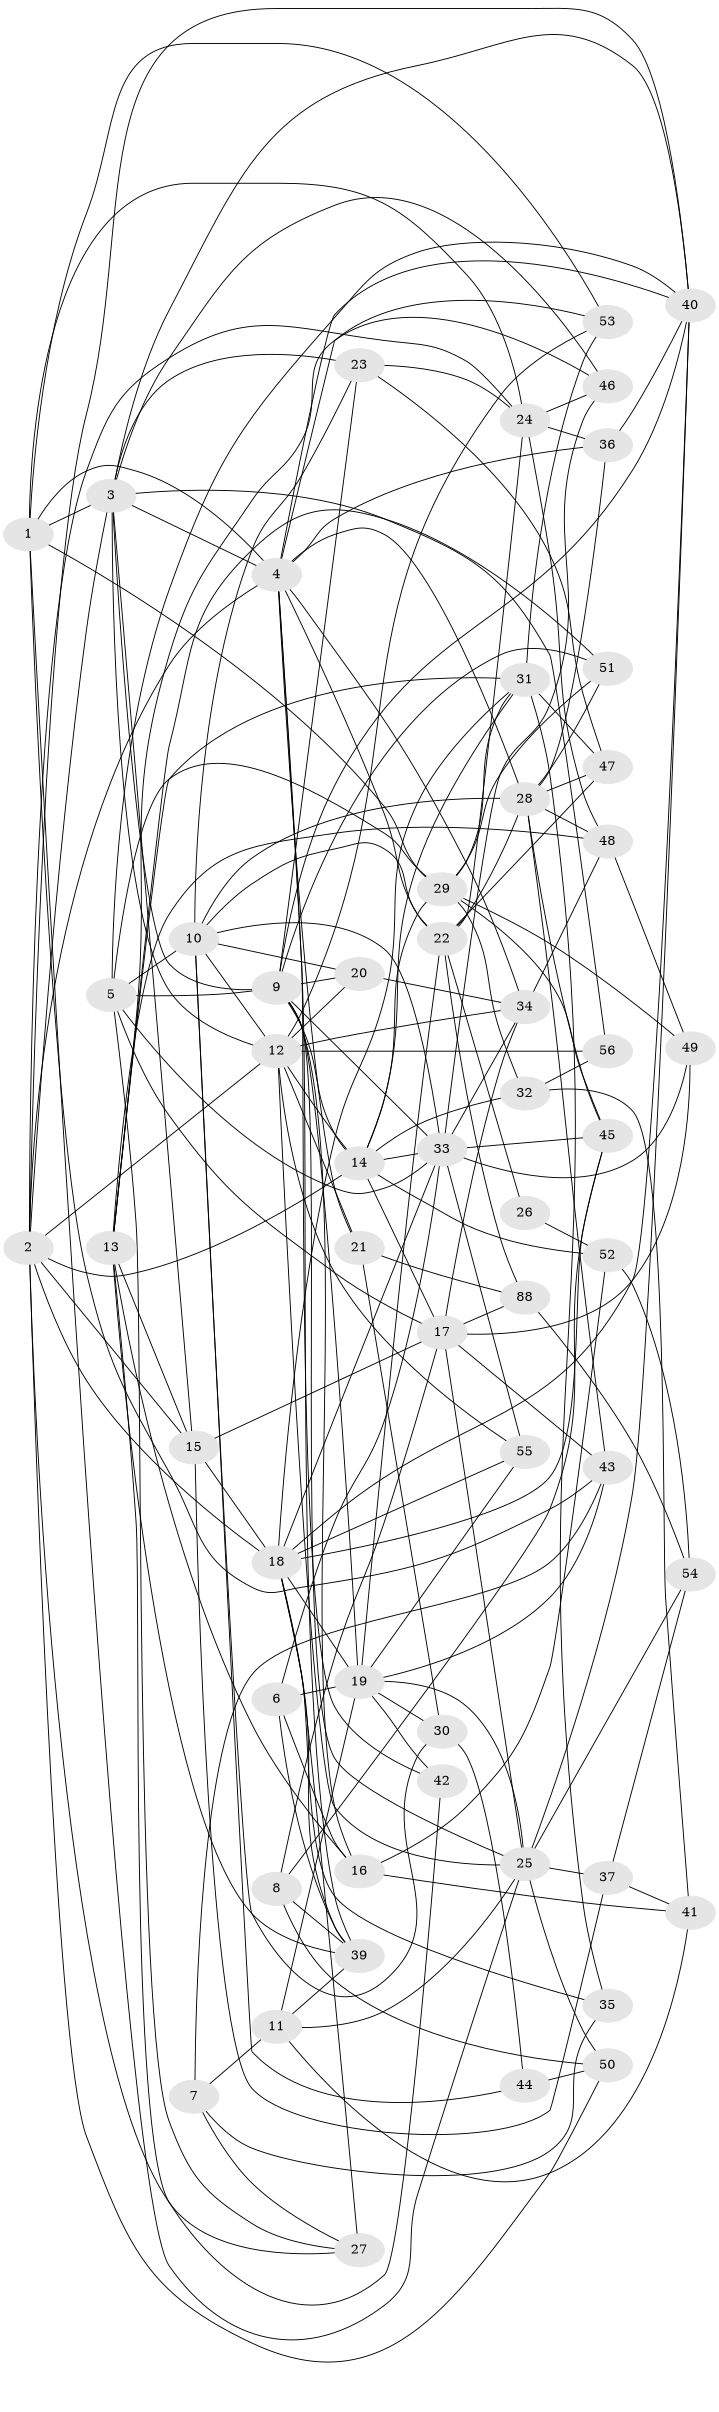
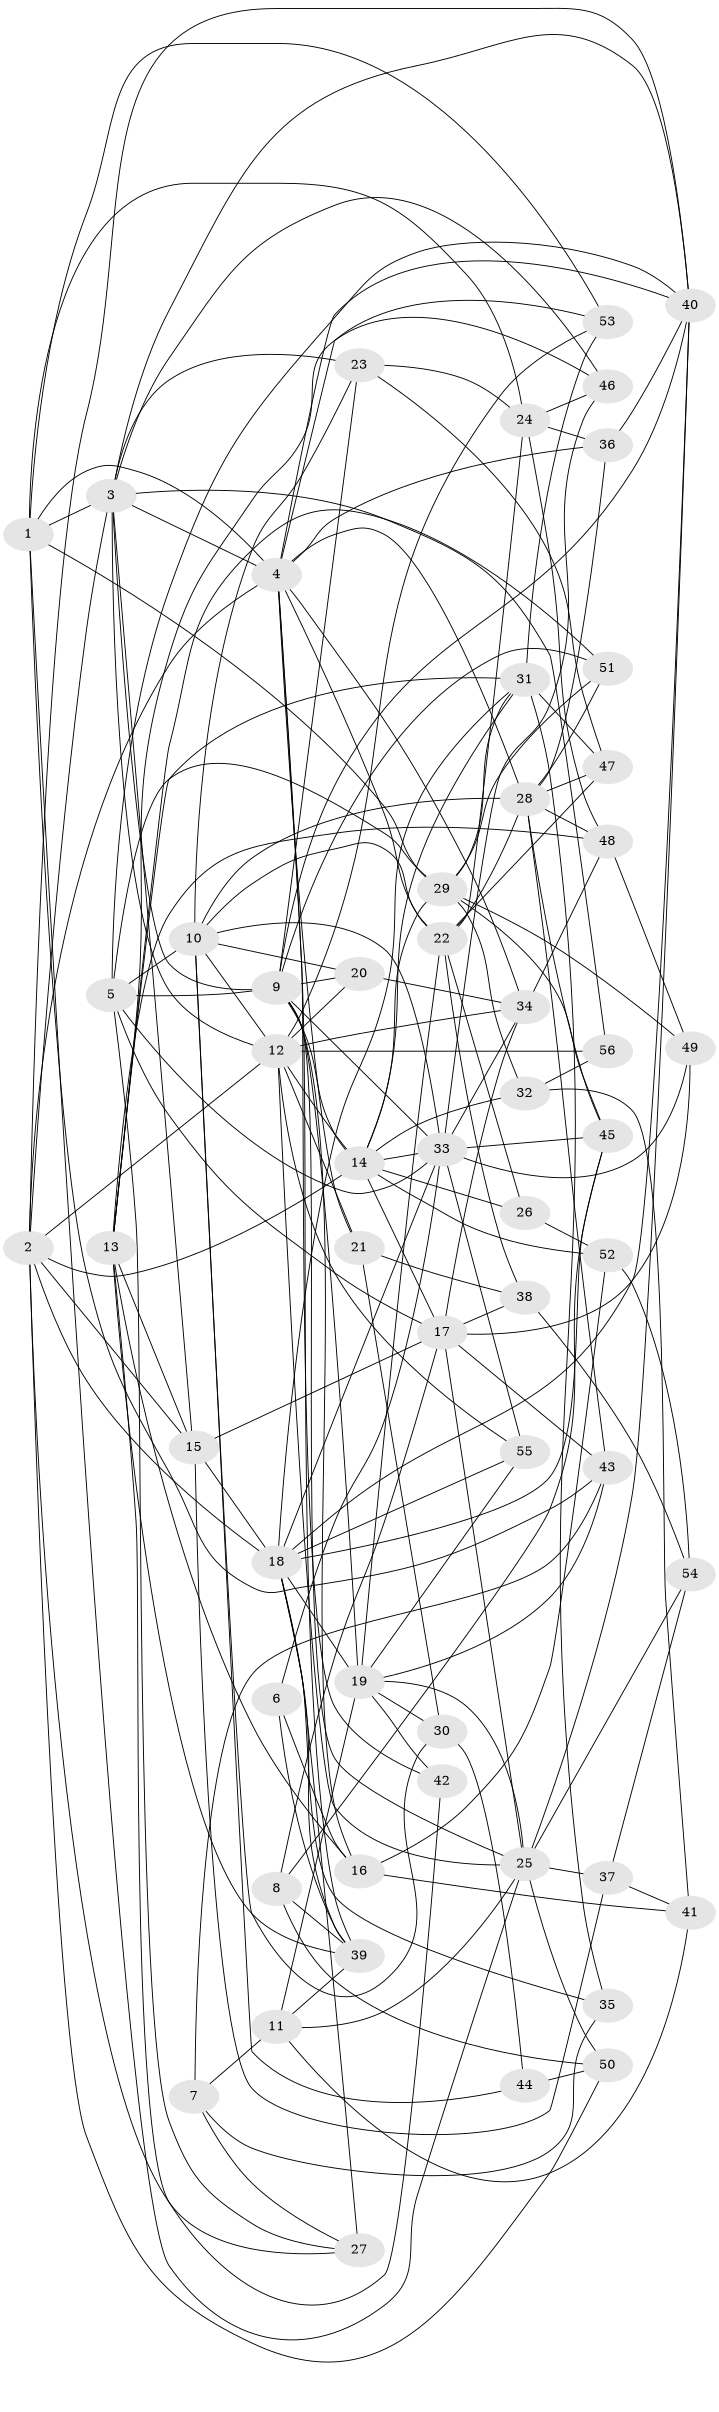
(80, 498) -> none
none -> (442, 1188)
(525, 1298) -> (525, 1298)
(318, 1691) -> none
